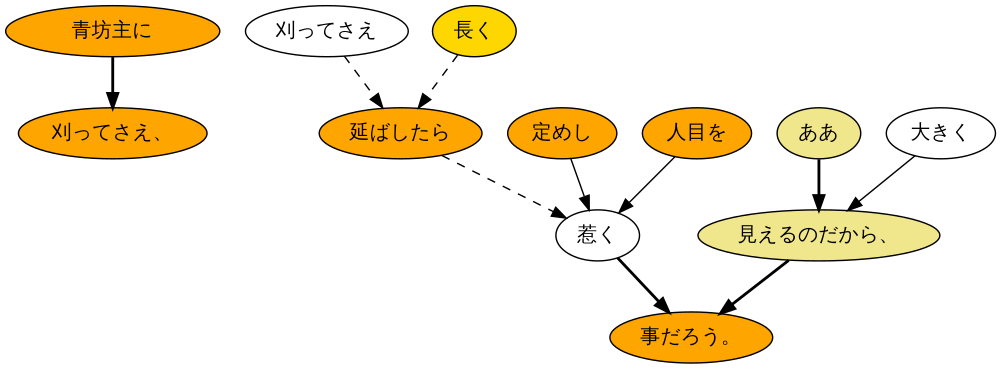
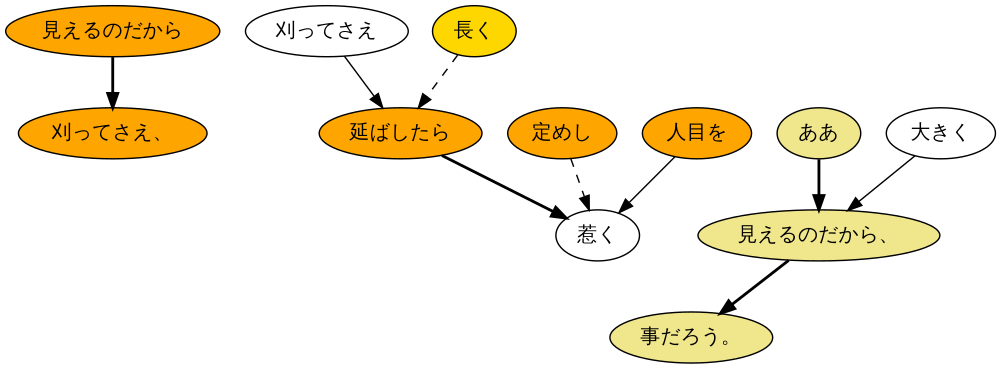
(113, 31) -> (113, 31)
(359, 76) -> (359, 76)
(578, 178) -> (578, 178)
(498, 184) -> (498, 184)
(638, 280) -> none
(691, 337) -> (691, 337)
